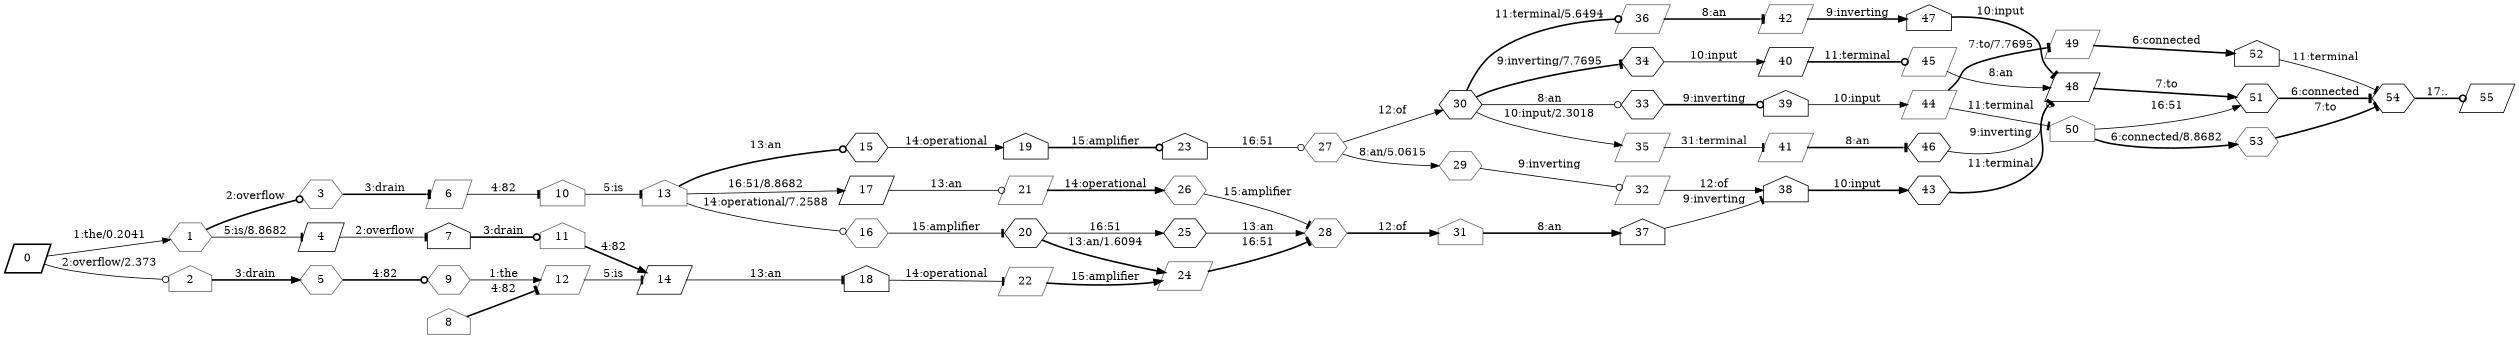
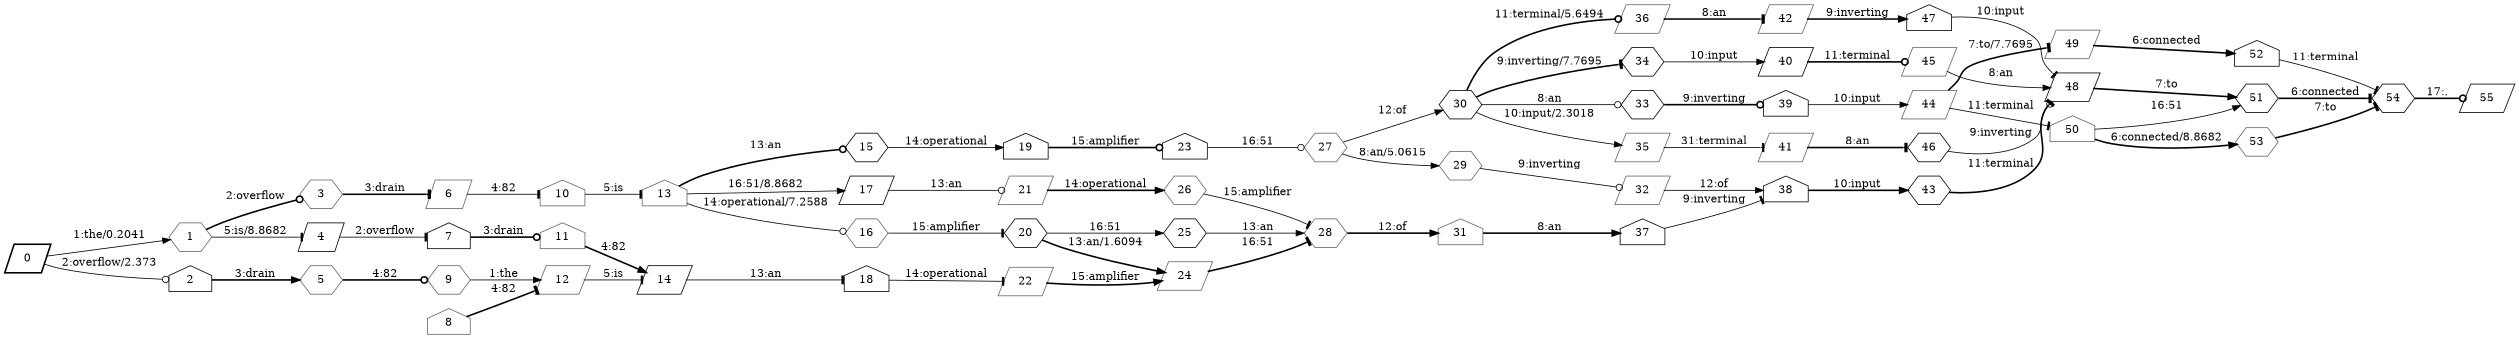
(2014, 26) -> (2014, 26)
(190, 280) -> (190, 280)
